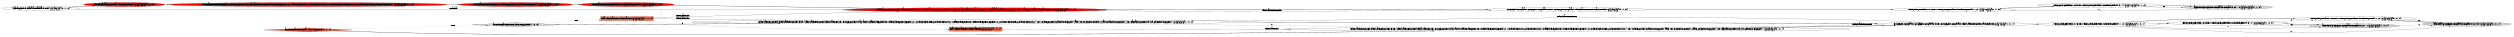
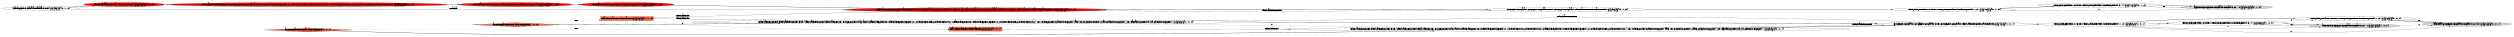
(516, 25) -> (516, 25)
(411, 27) -> (649, 29)
